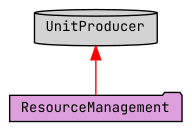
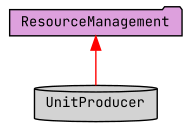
(96, 78) -> (96, 68)
